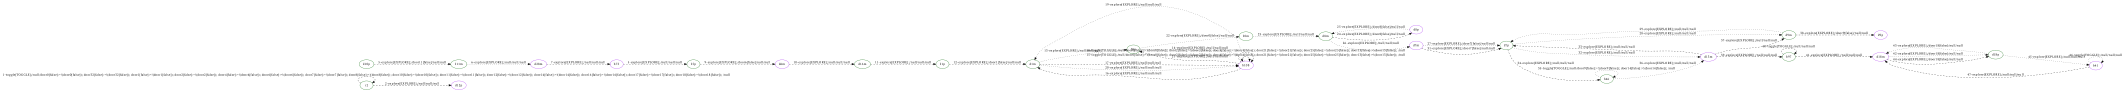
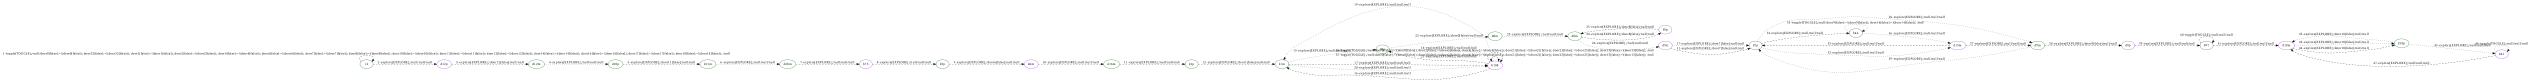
(1372, 29) -> (1621, 29)
(1748, 57) -> (2166, 45)
none -> (536, 64)
(539, 64) -> (788, 64)
